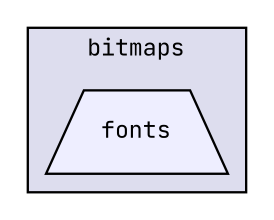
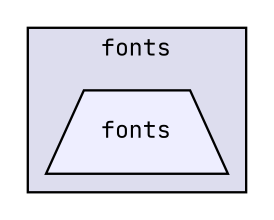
(137, 50) -> (137, 50)
